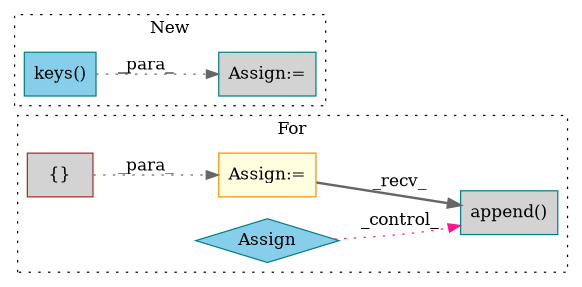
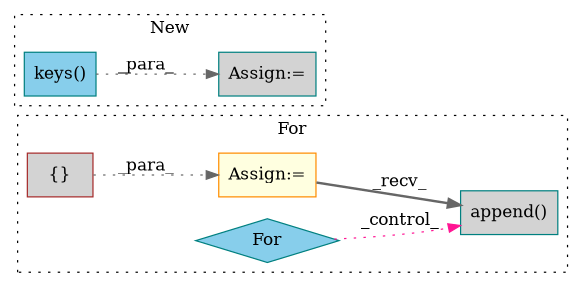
(267, 241) -> (267, 241)
